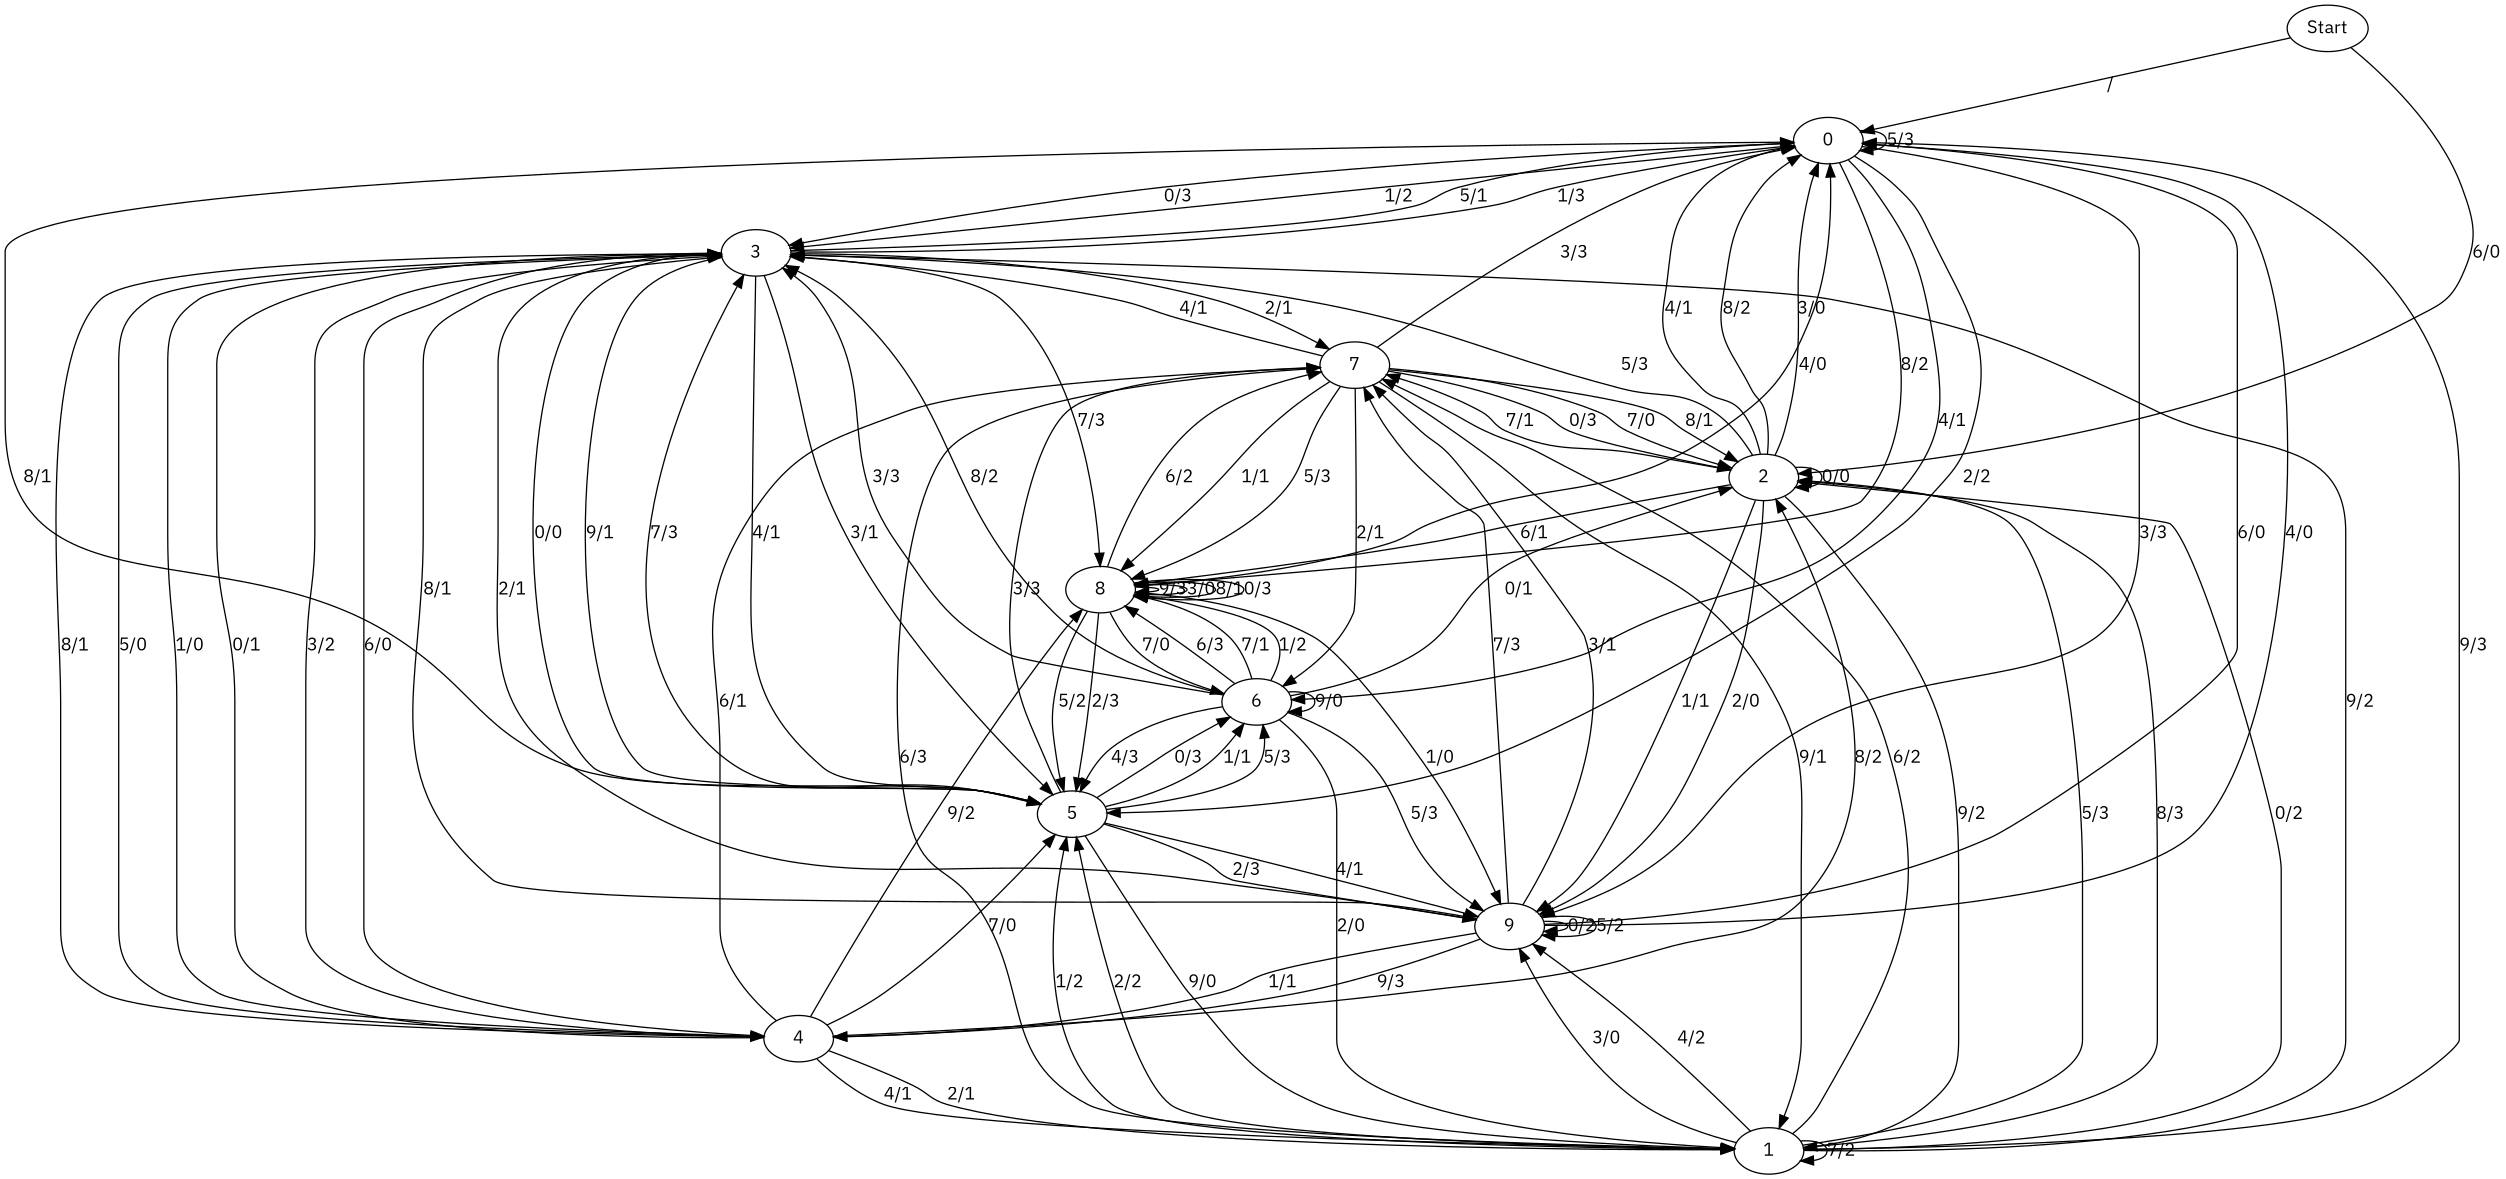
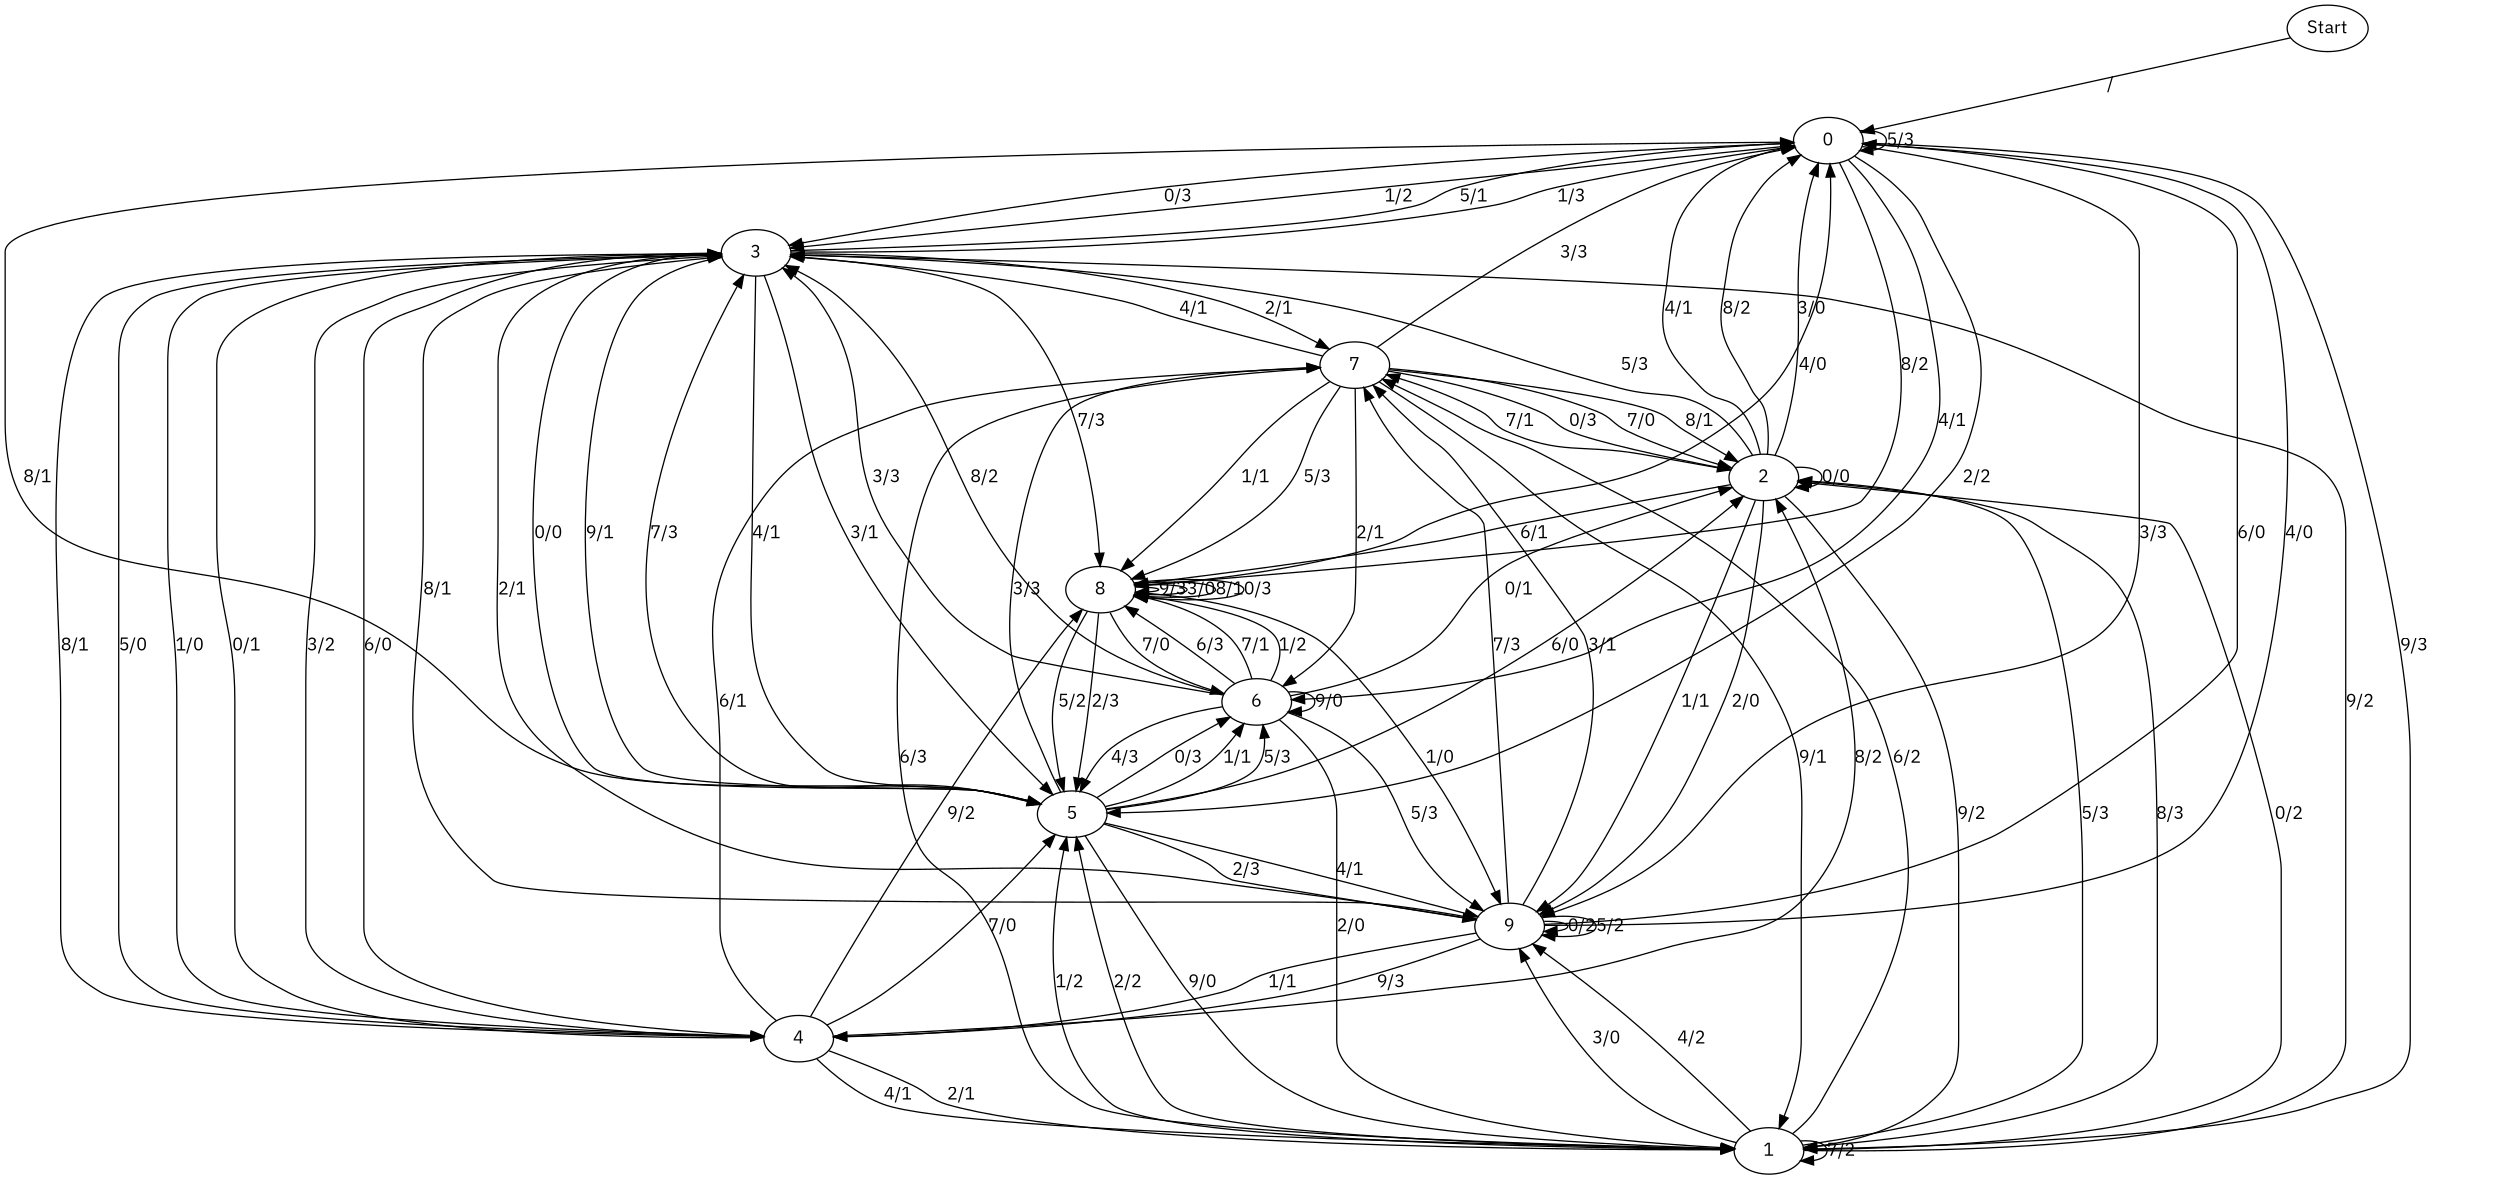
(2305, 367) -> (1441, 703)
(1180, 440) -> none
(2459, 718) -> (2408, 721)
